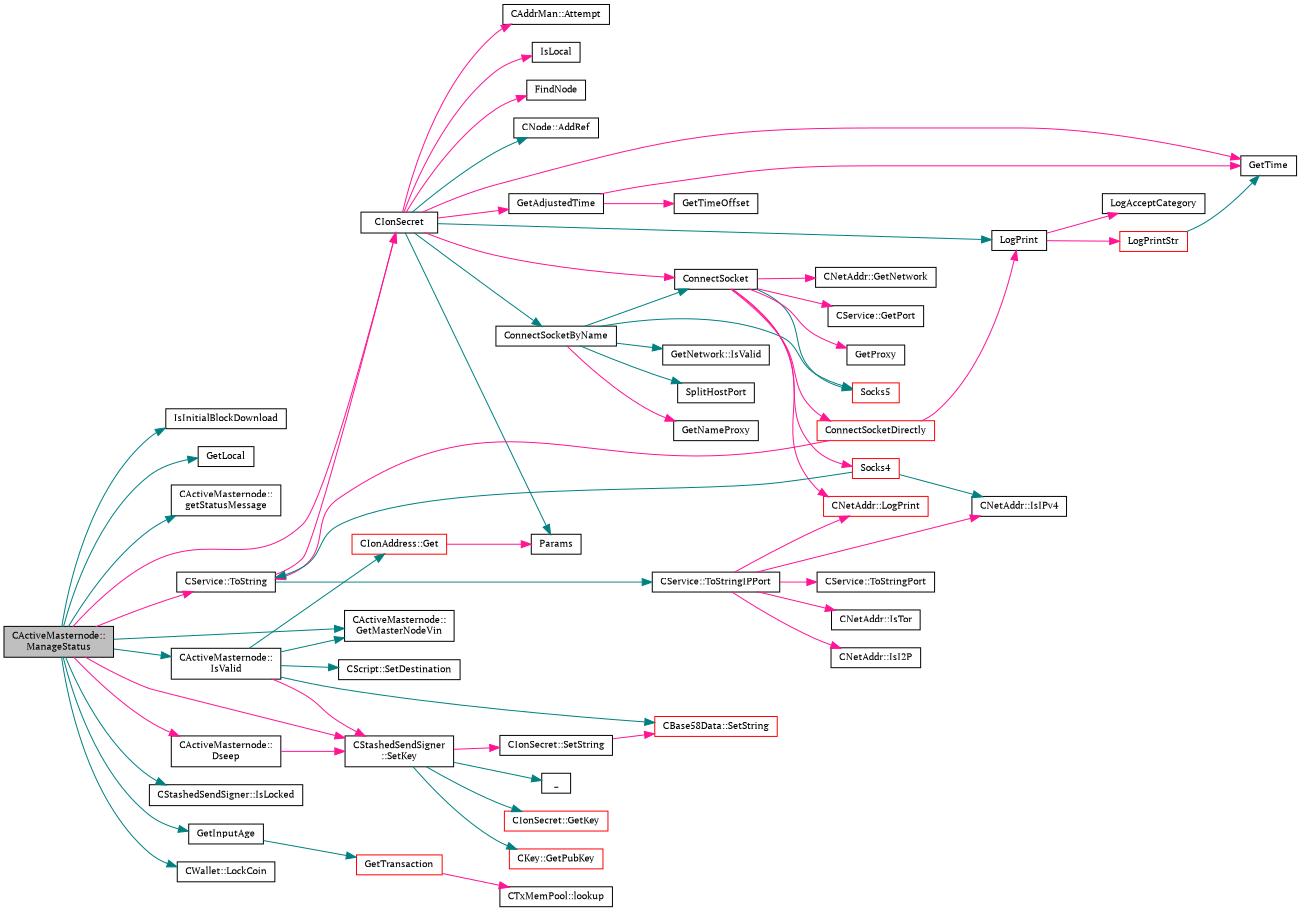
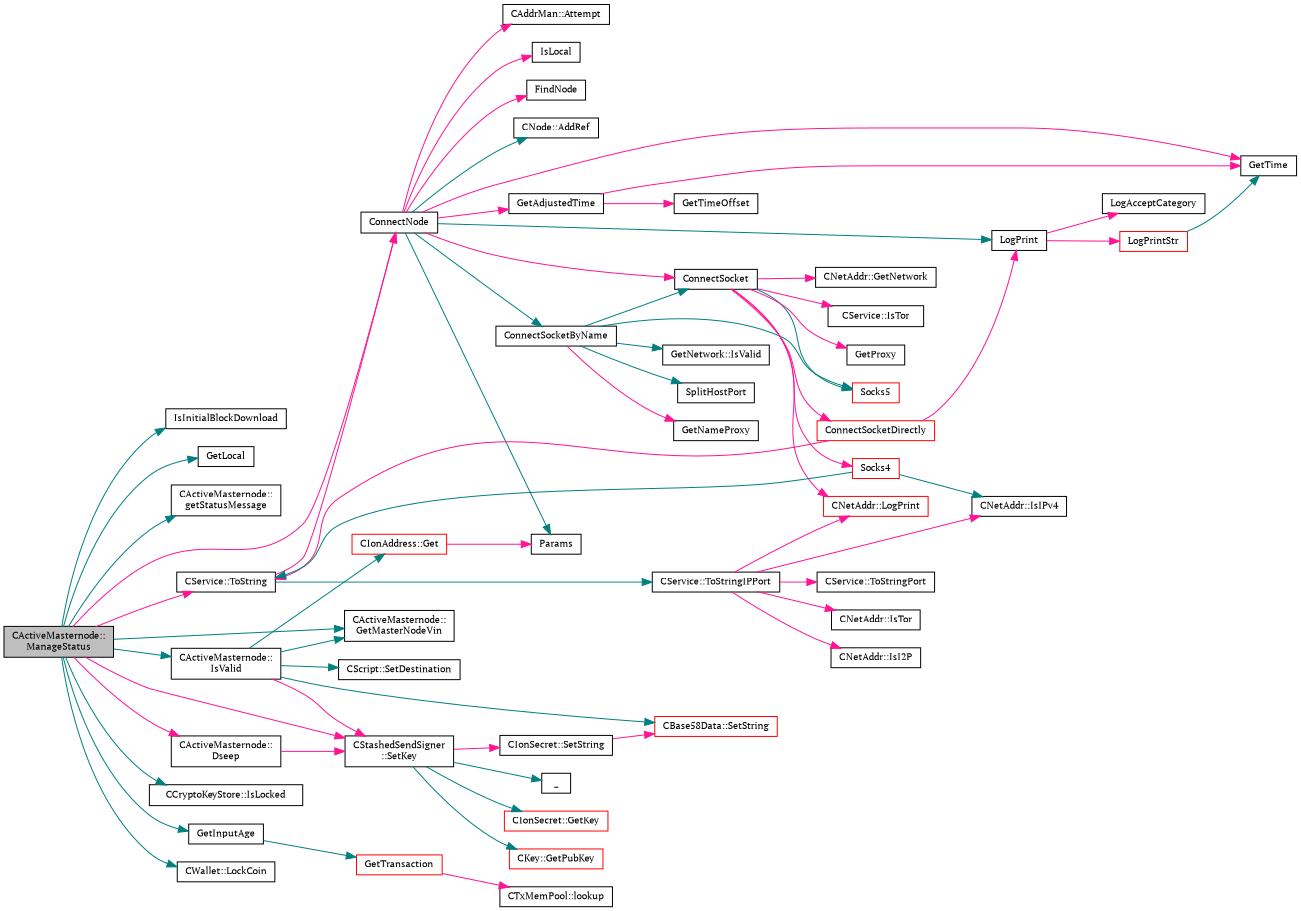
(399, 223) -> (399, 223)
(876, 316) -> (876, 316)
(226, 795) -> (226, 795)
